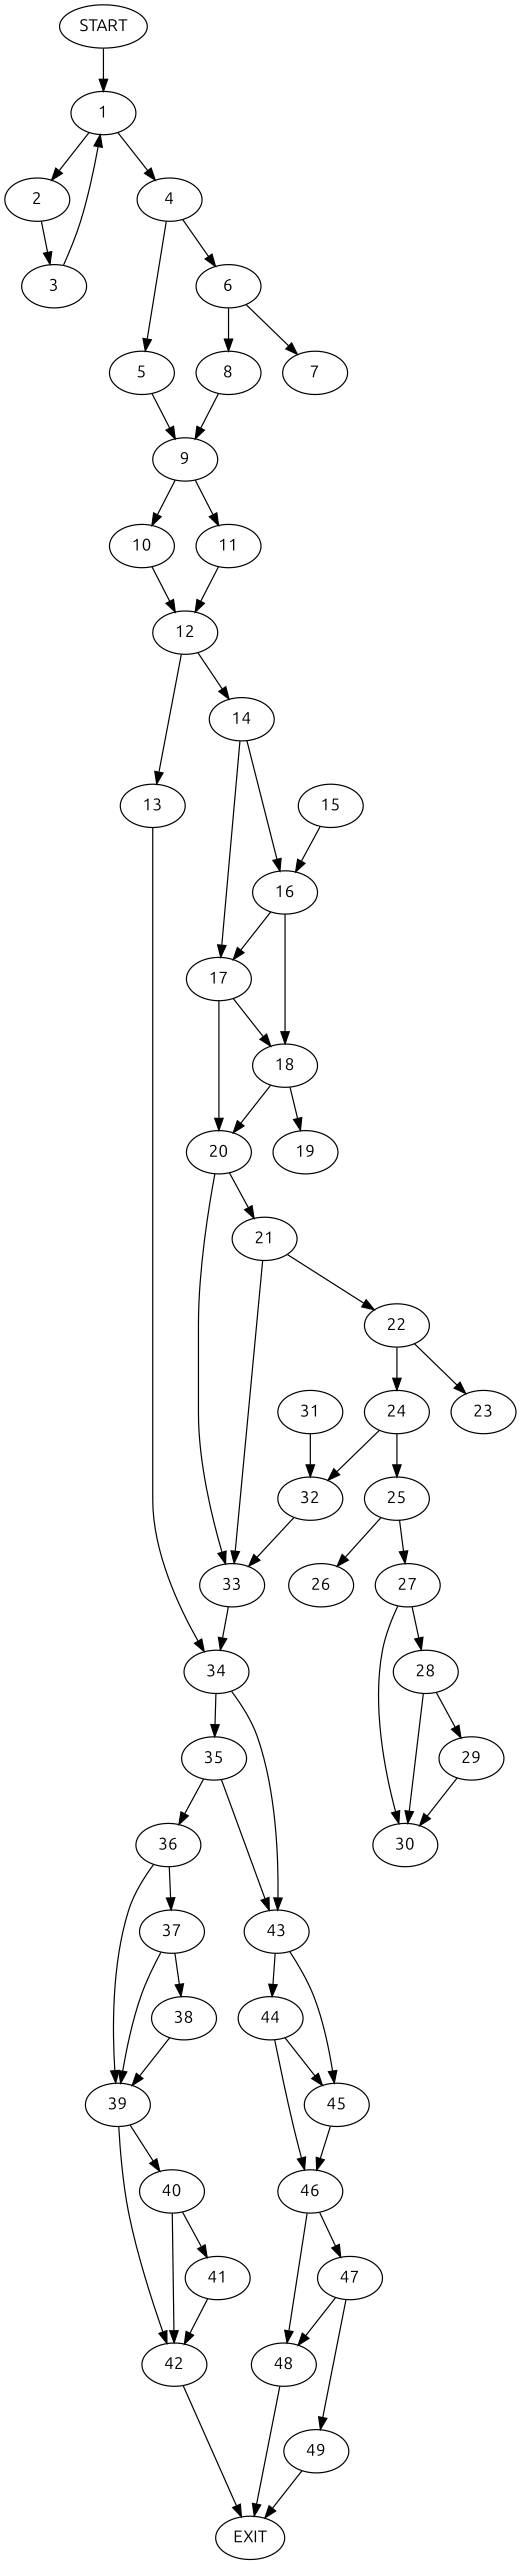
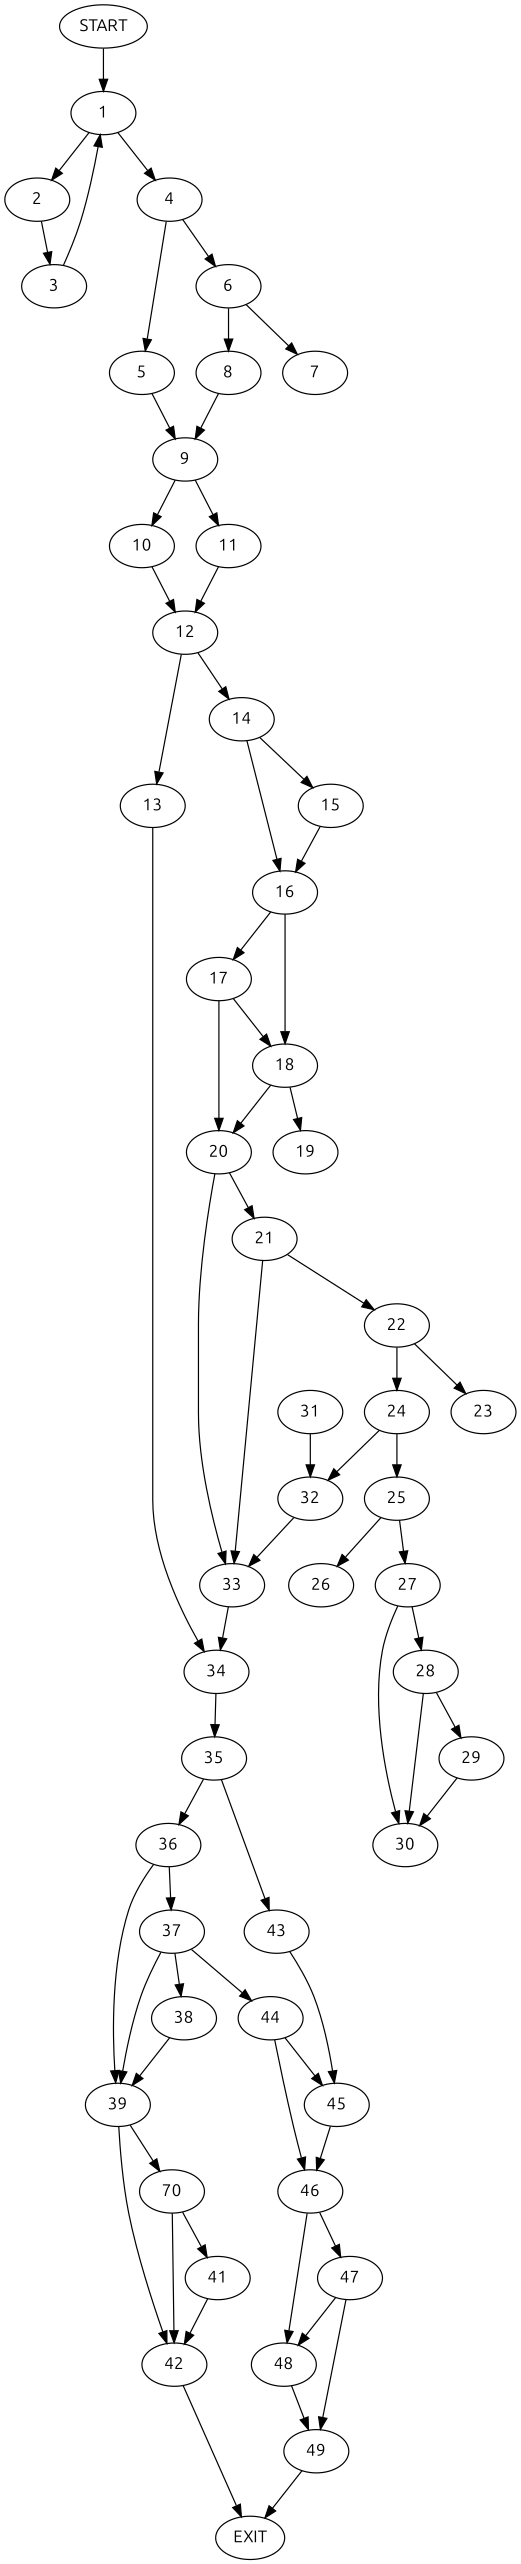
(231, 843) -> (282, 758)
(271, 1790) -> none
(274, 1969) -> (217, 1971)
(172, 2191) -> (172, 2191)
(268, 2445) -> (298, 2402)
